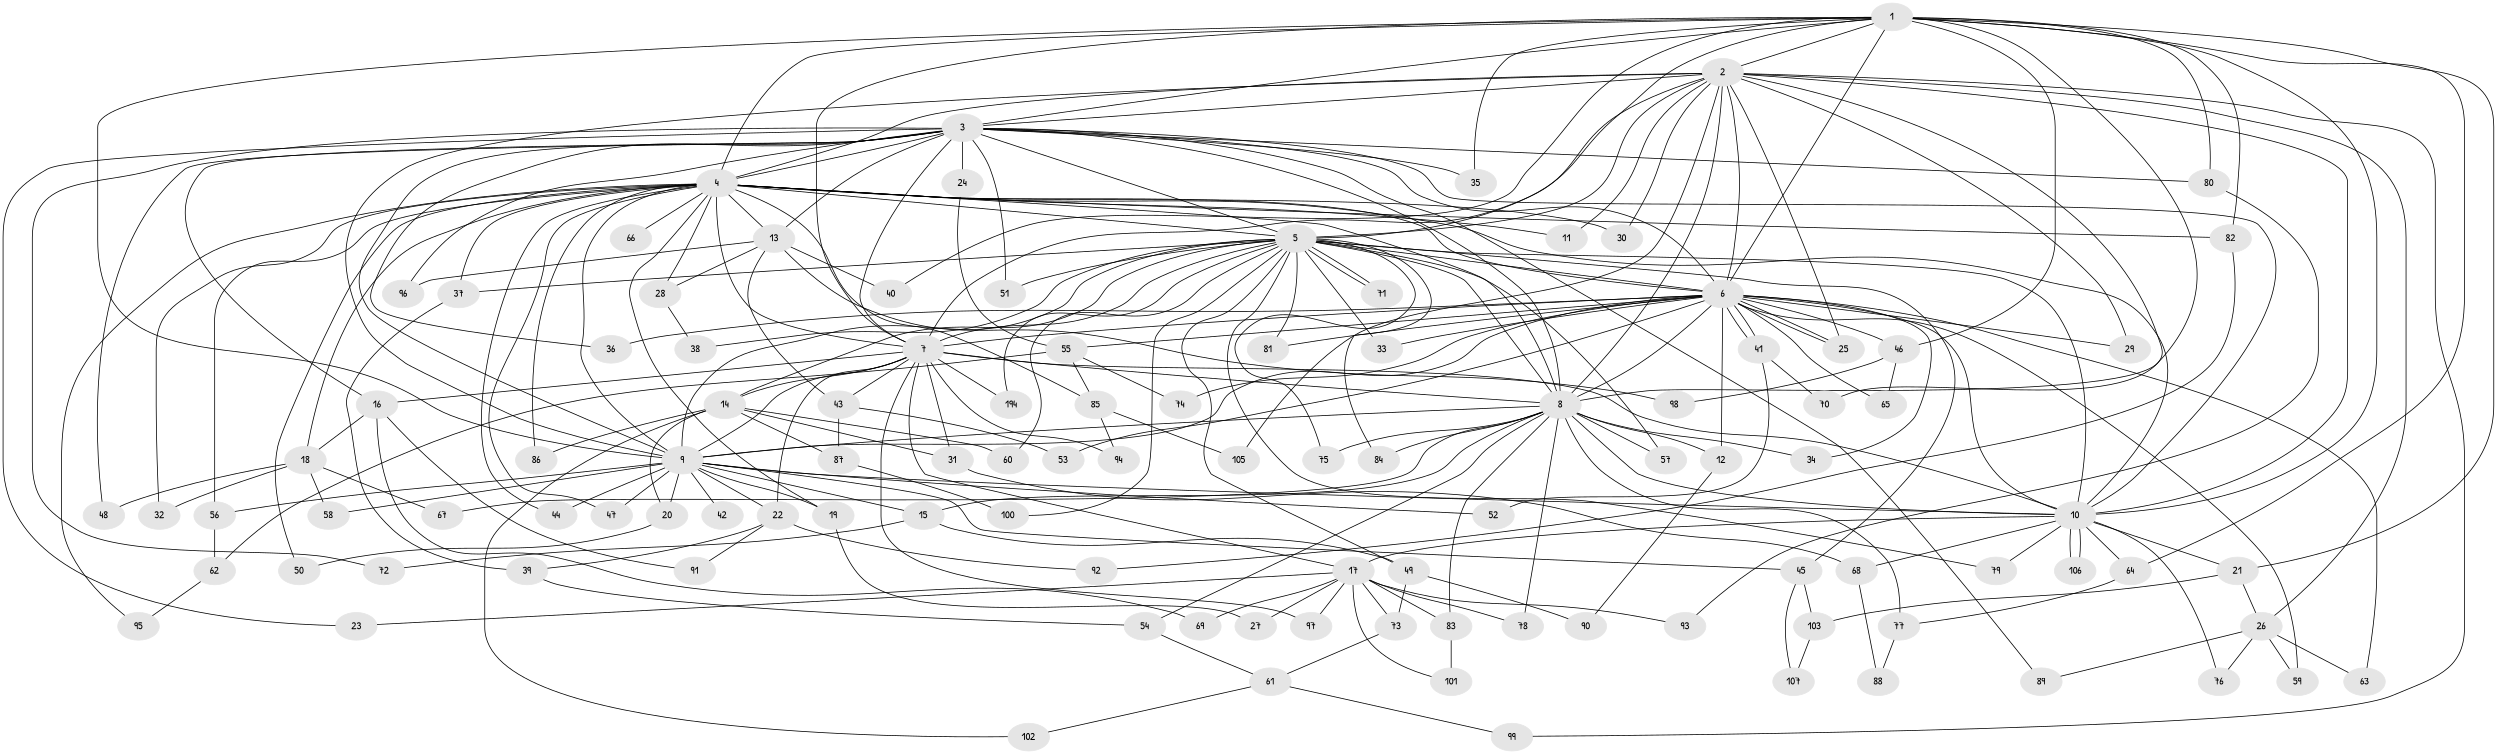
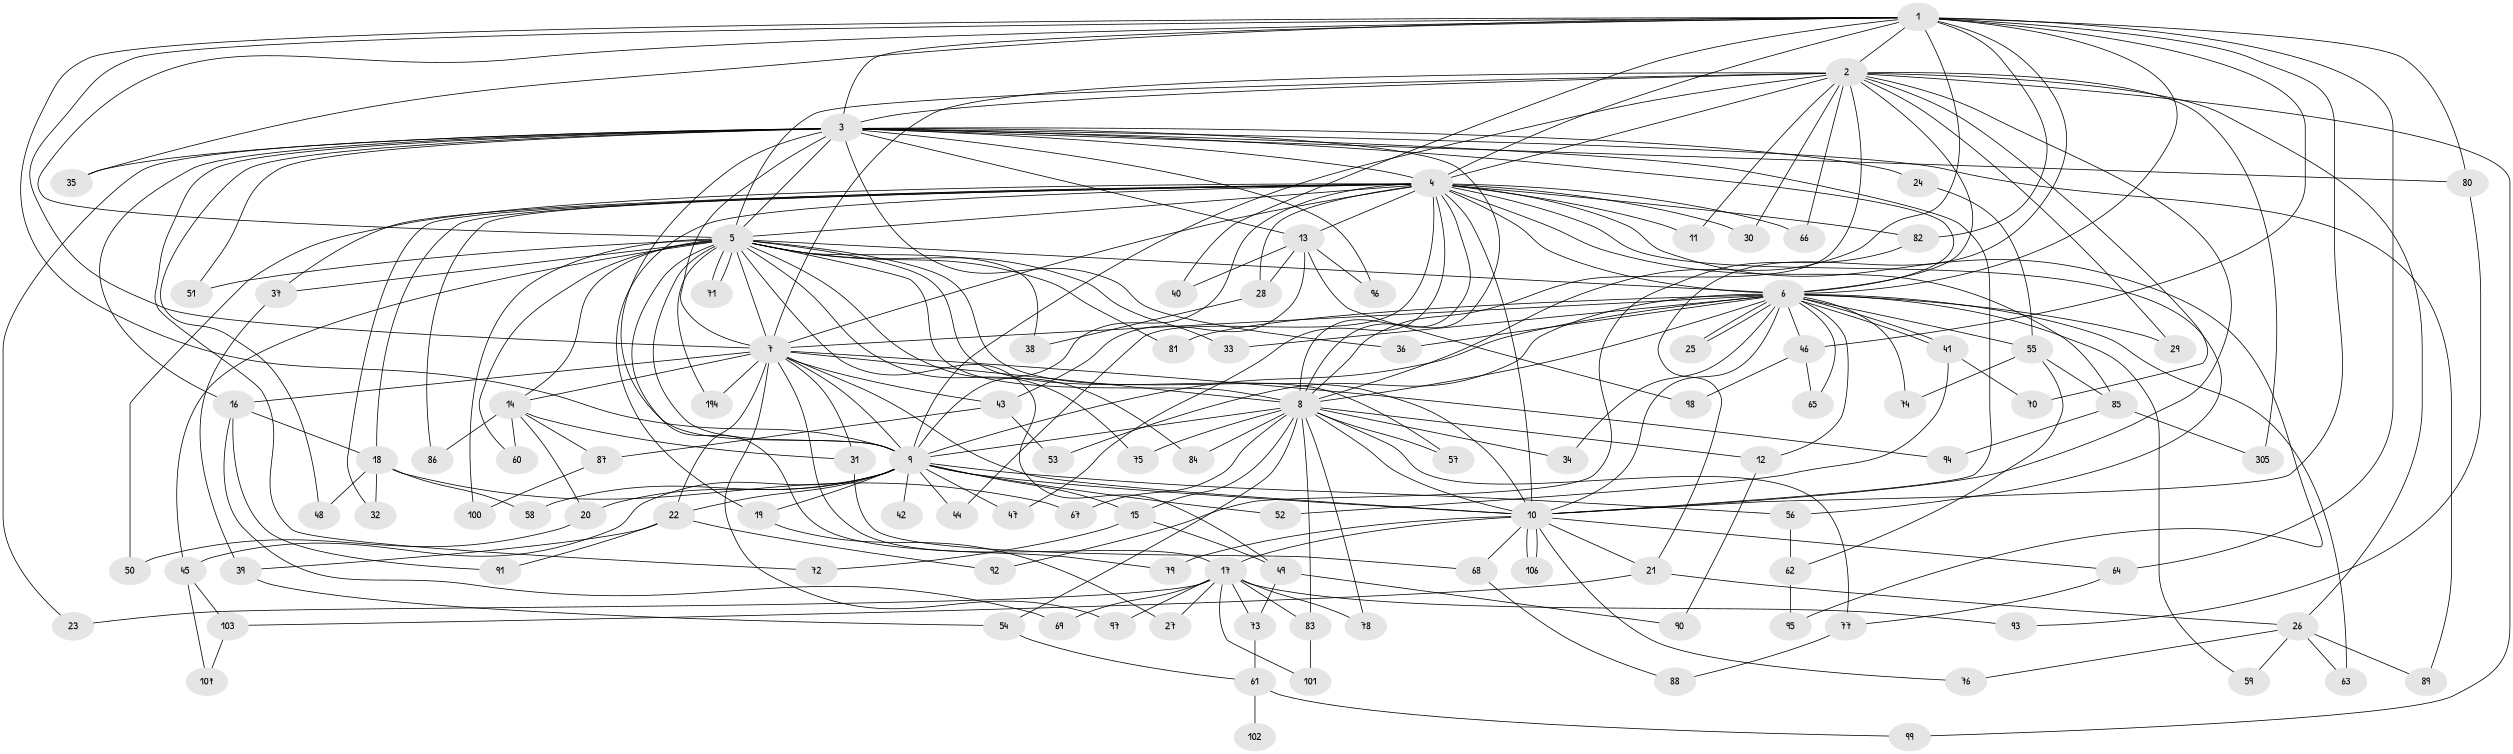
(1791, 215) -> (1826, 152)
(1239, 460) -> (2263, 460)
(562, 693) -> none
